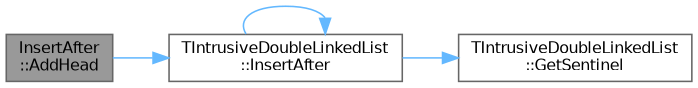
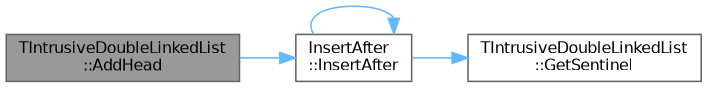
(59, 58) -> (123, 58)
(286, 58) -> (354, 58)
